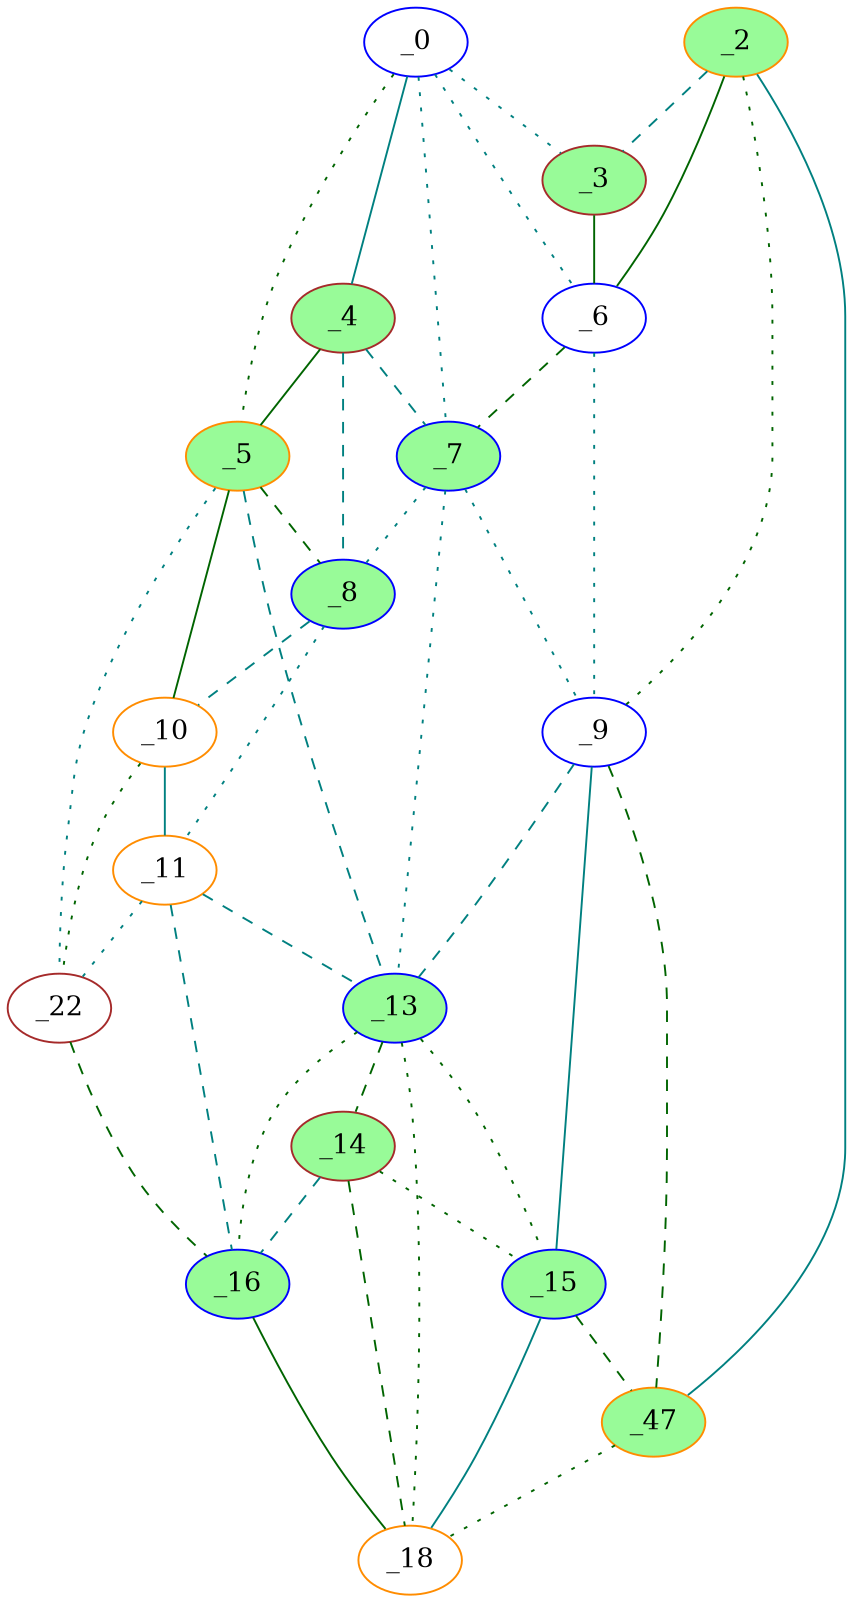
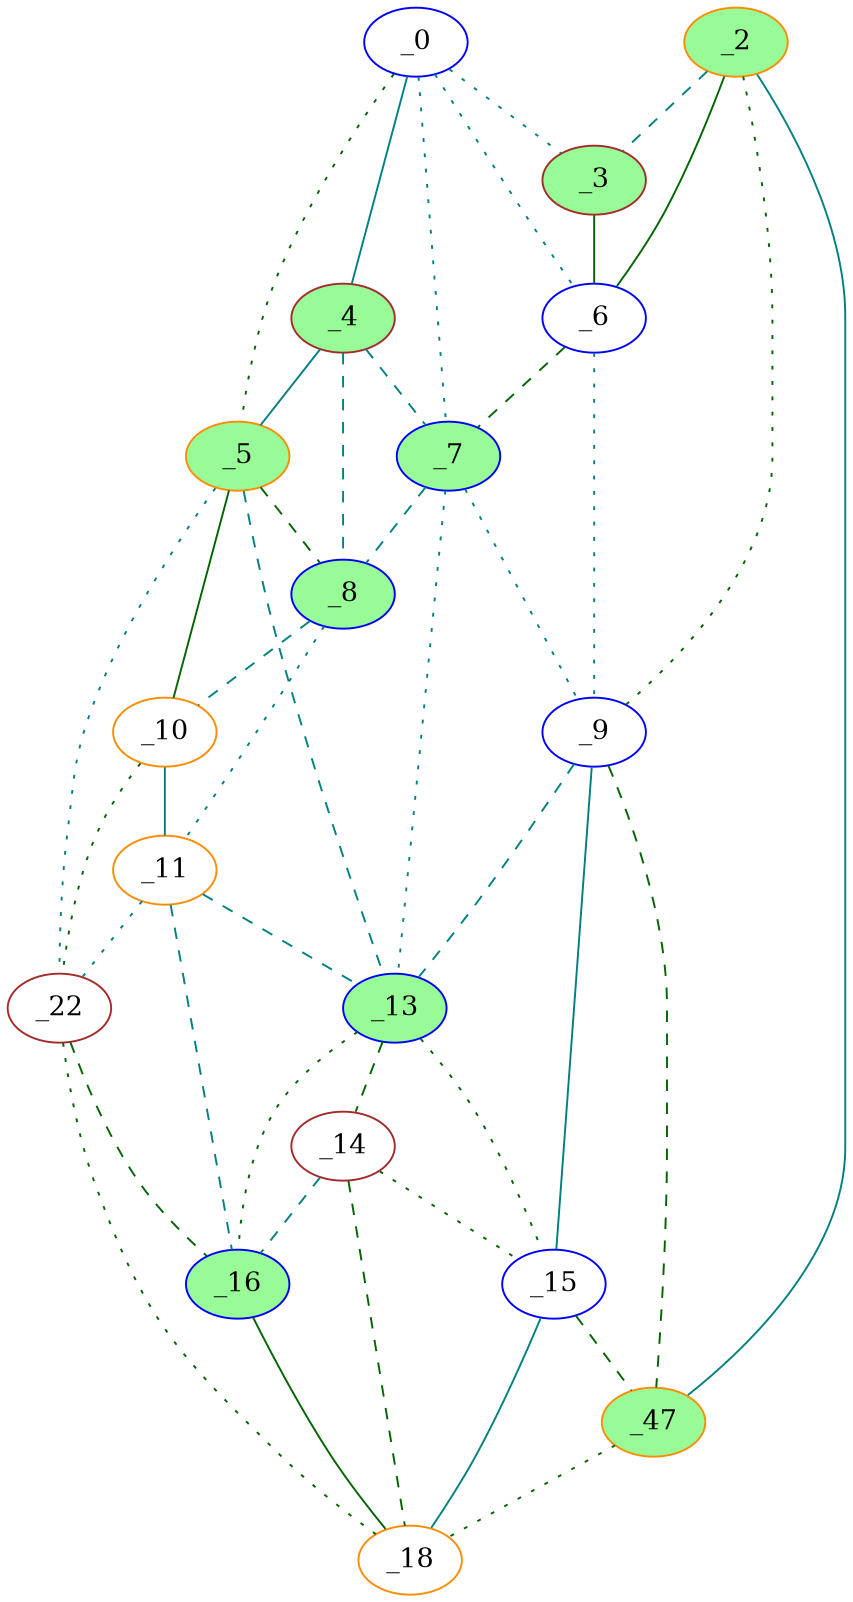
(290, 387) -> (290, 387)
(396, 525) -> (396, 525)
(343, 1146) -> (343, 1146)
(419, 1284) -> (162, 1324)
(554, 1284) -> (554, 1284)
